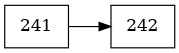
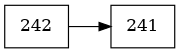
(84, 27) -> (84, 27)
